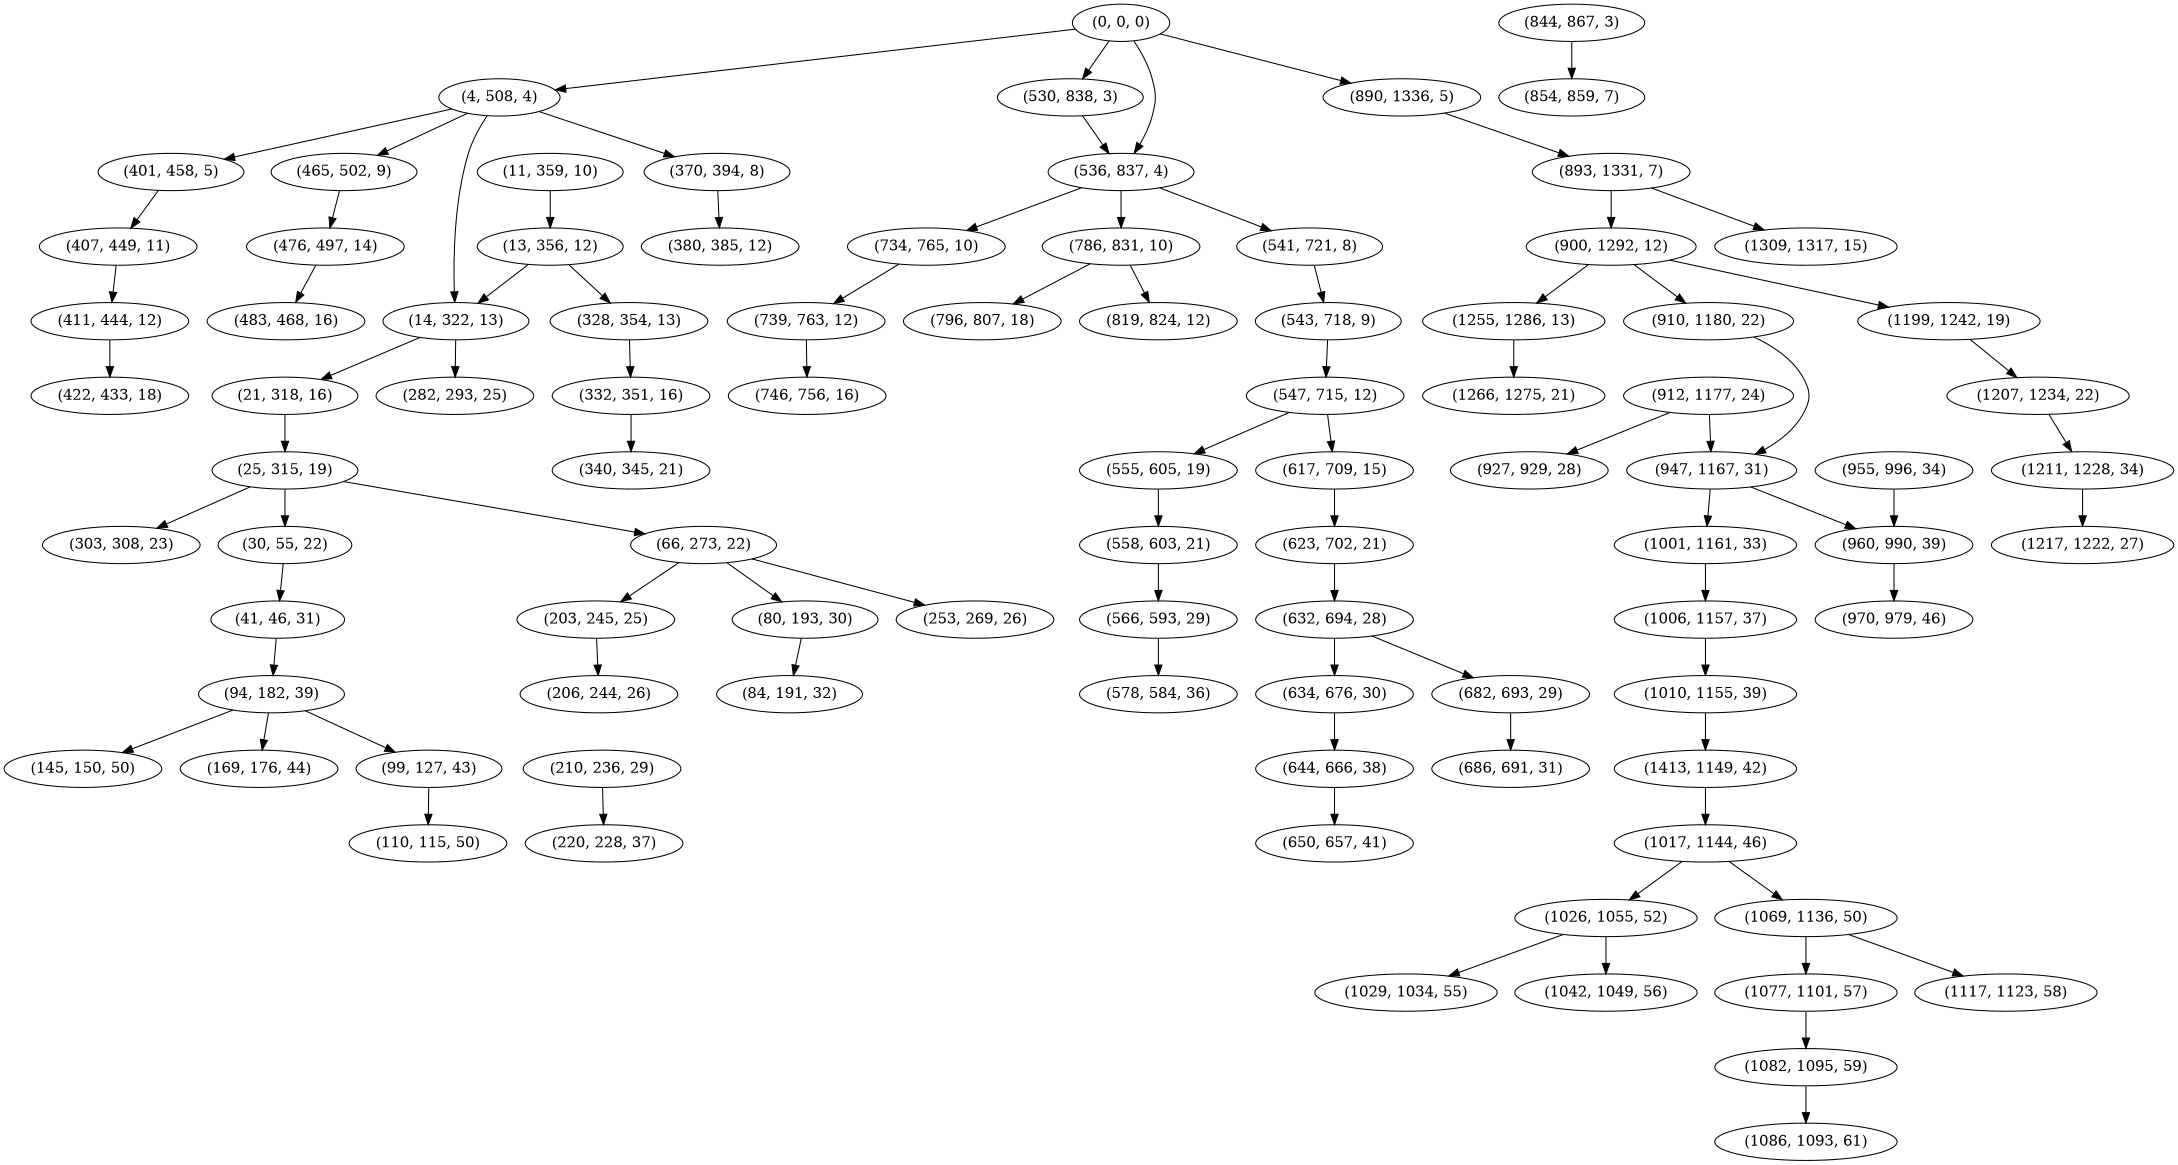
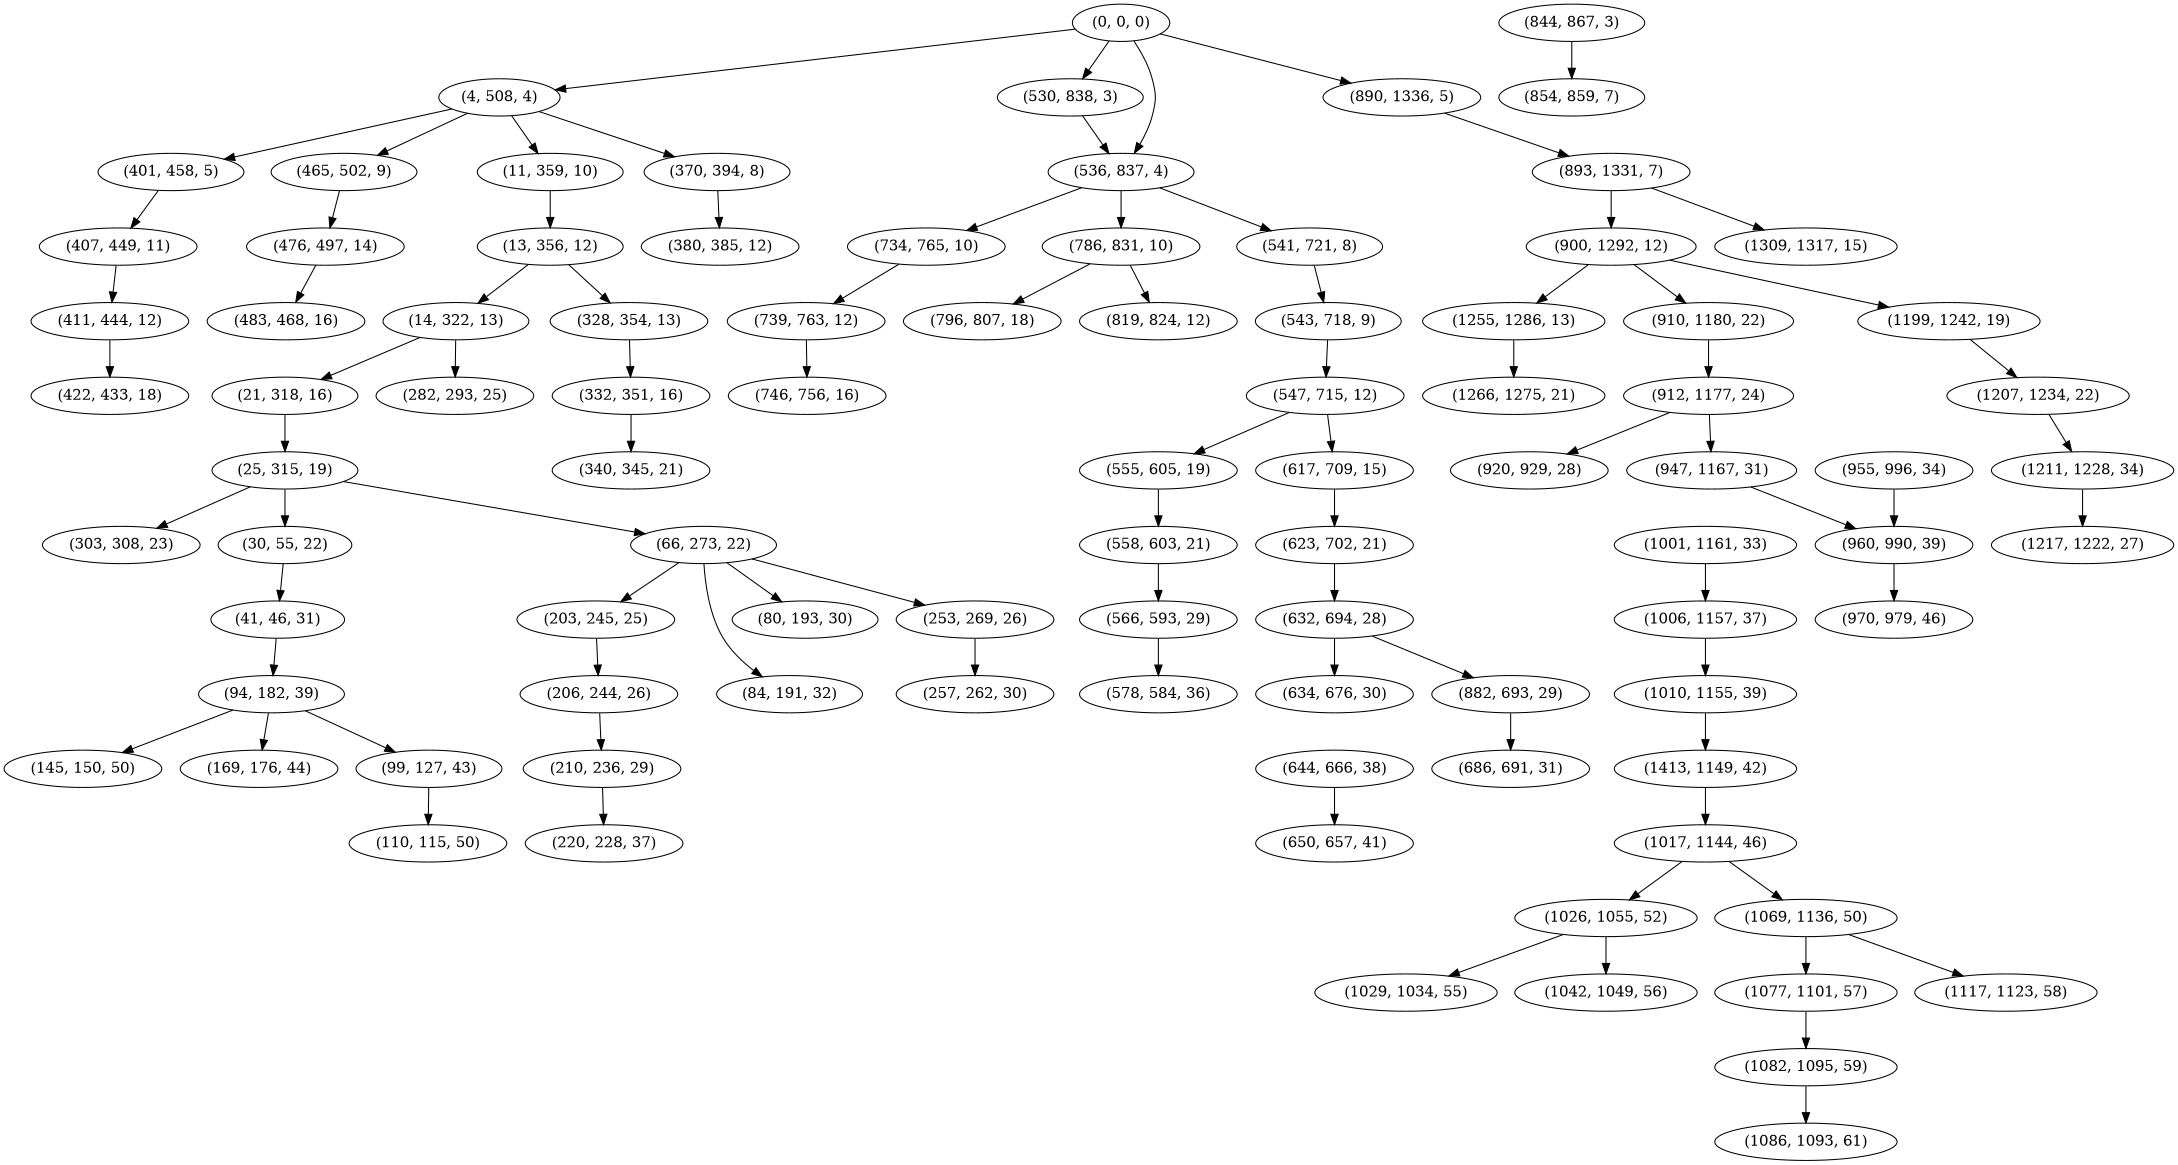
(458, 201) -> (522, 130)
(1808, 390) -> (1709, 353)
(1529, 470) -> (1529, 470)
(1709, 503) -> none
(798, 652) -> (716, 623)
none -> (975, 694)
(1511, 694) -> (1511, 694)
none -> (600, 726)
(1335, 726) -> none
